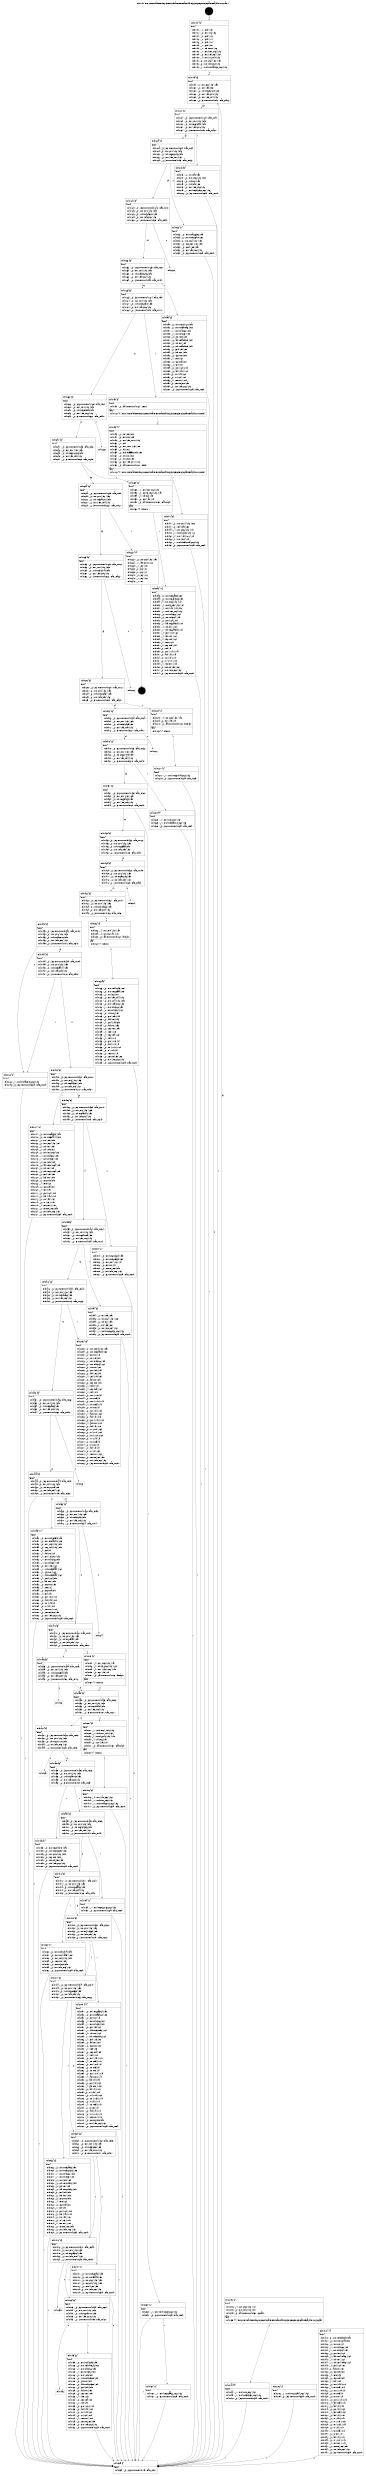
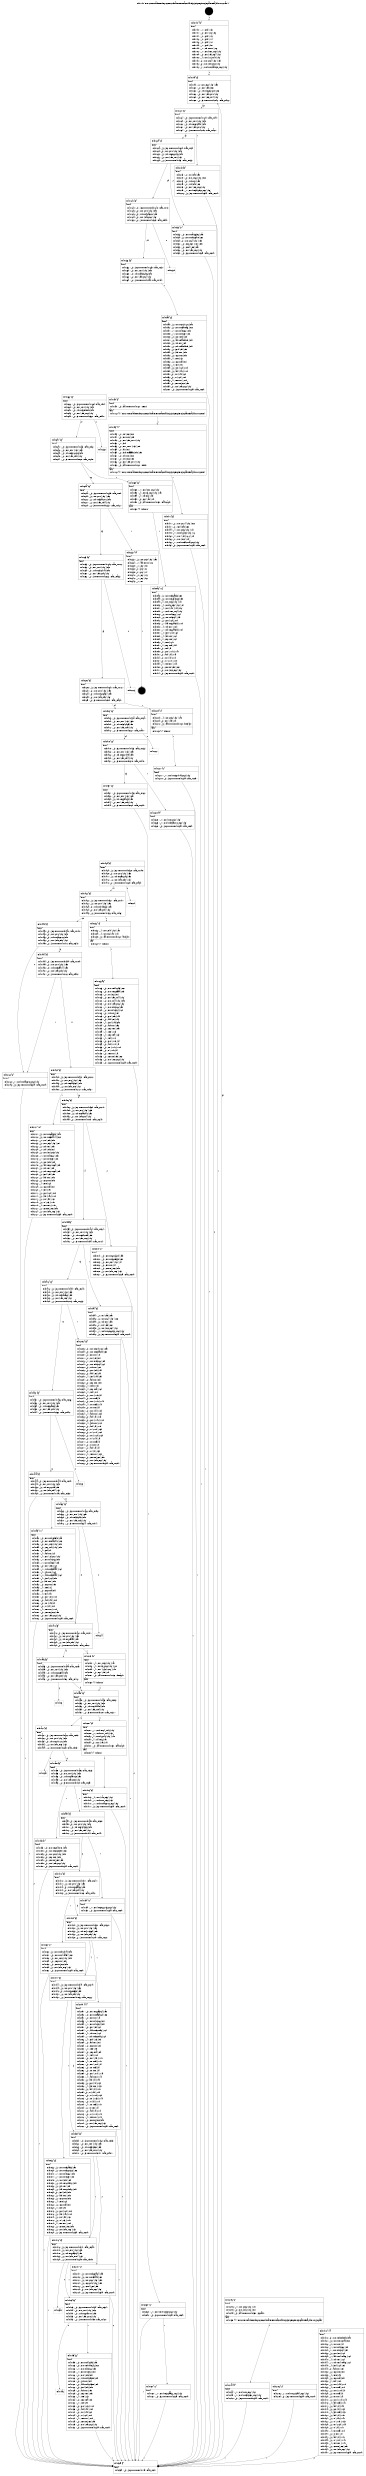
(142, 301) -> none
(122, 843) -> none
none -> (81, 919)
